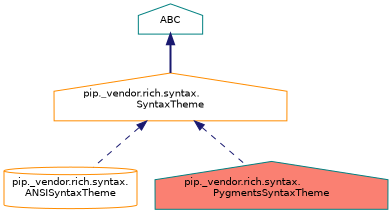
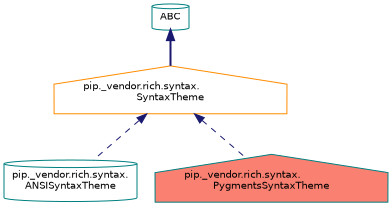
(170, 21) -> (170, 17)
(70, 188) -> (70, 181)
